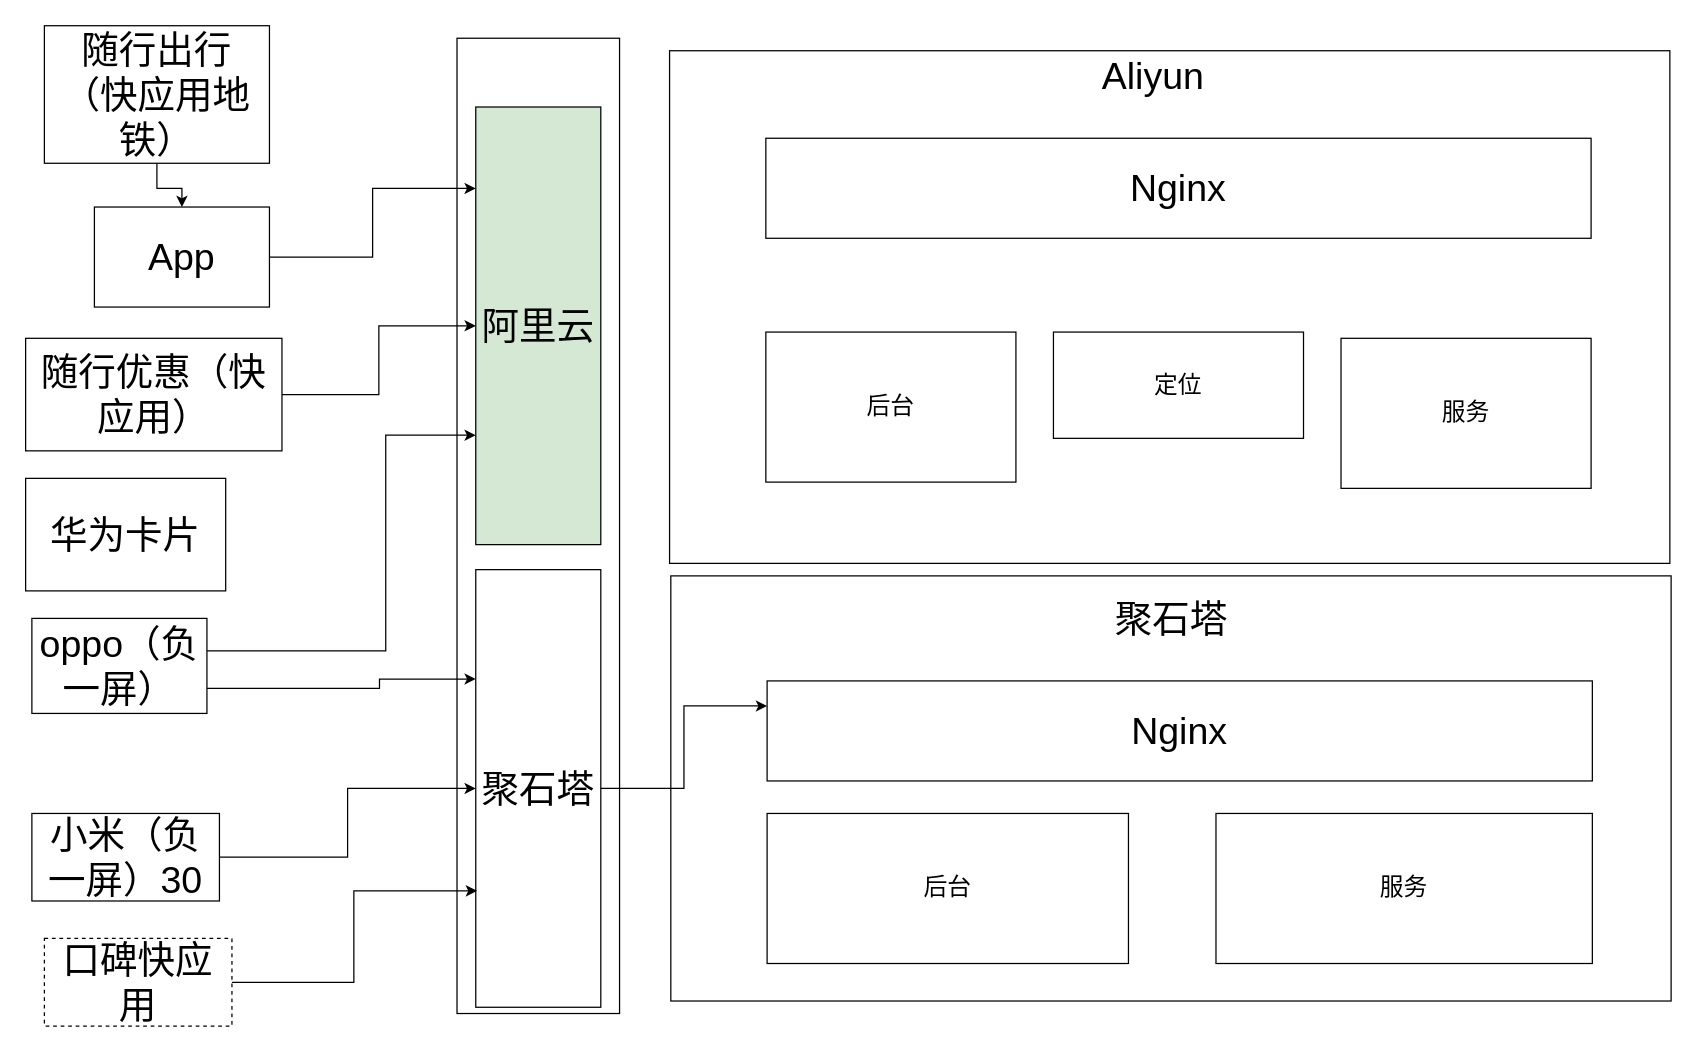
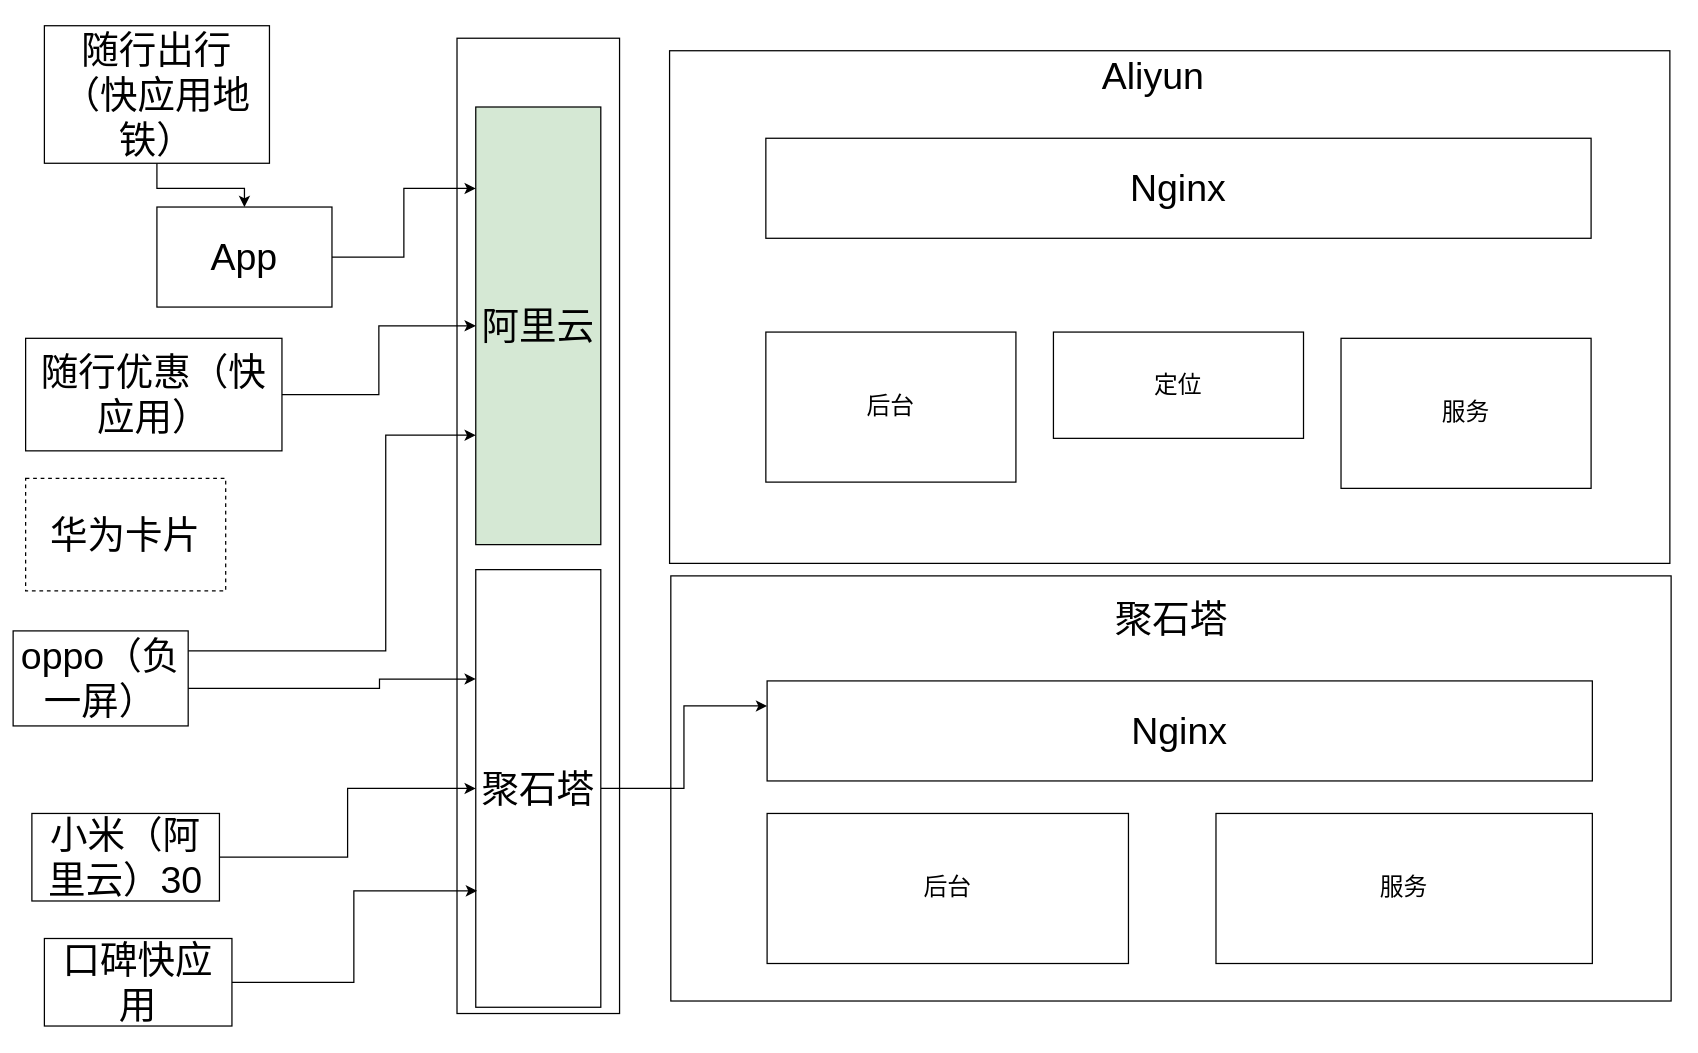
(182, 257) -> (244, 257)
(126, 534) -> (126, 534)
(119, 666) -> (101, 678)
(126, 857) -> (126, 857)
(138, 982) -> (138, 982)
